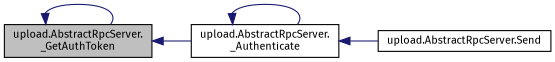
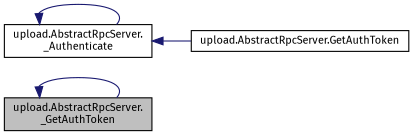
(177, 41) -> none
(465, 41) -> (300, 41)
